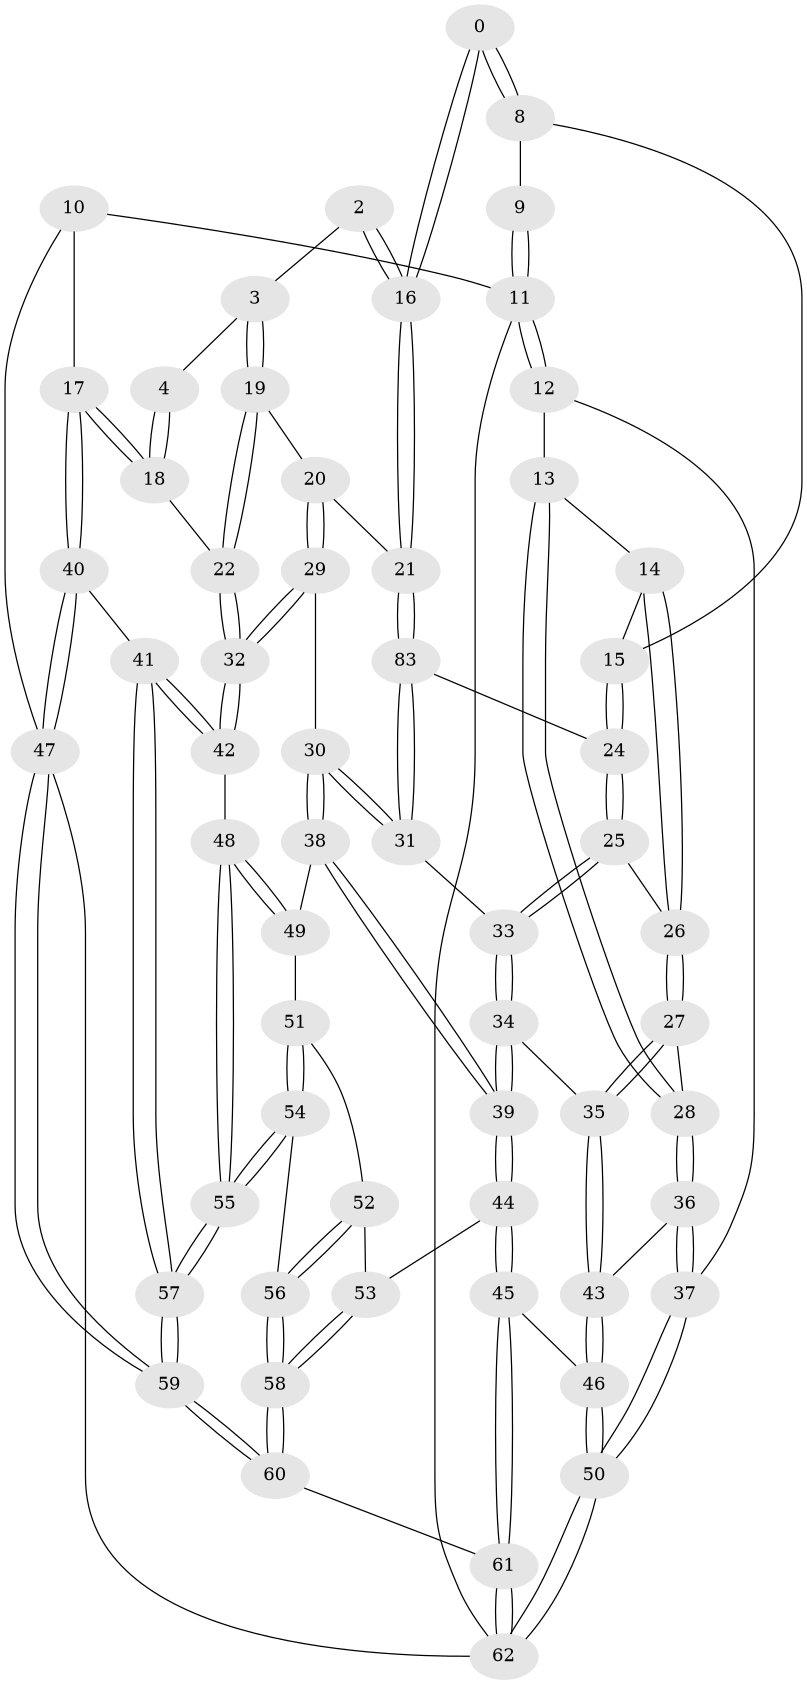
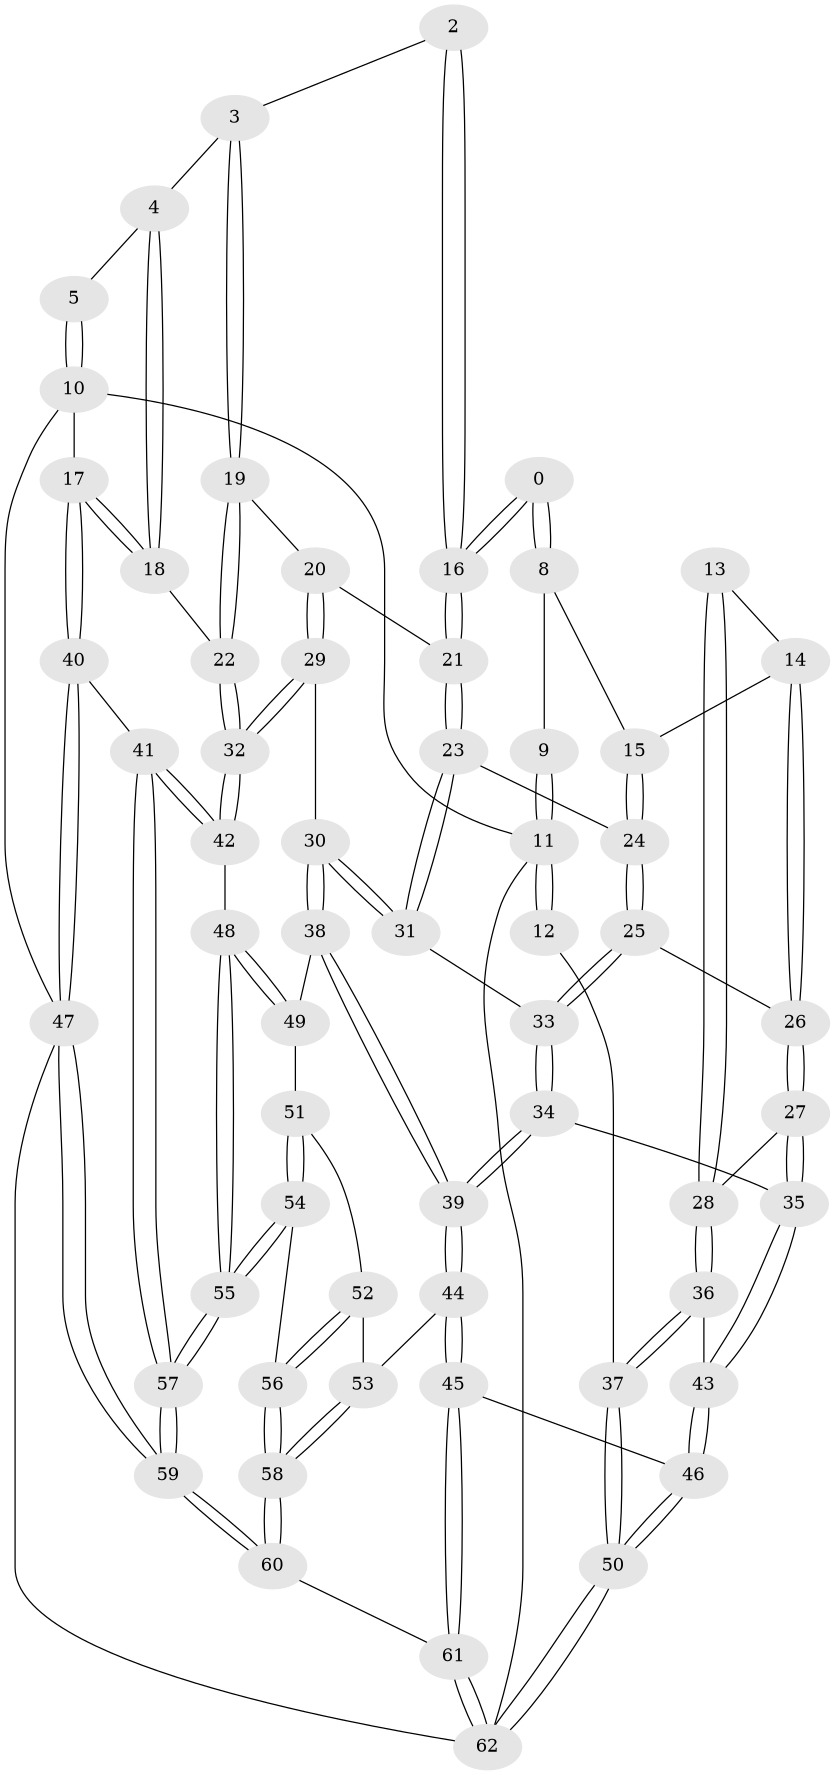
none -> (74, 299)
(544, 435) -> none
(406, 661) -> (454, 752)
